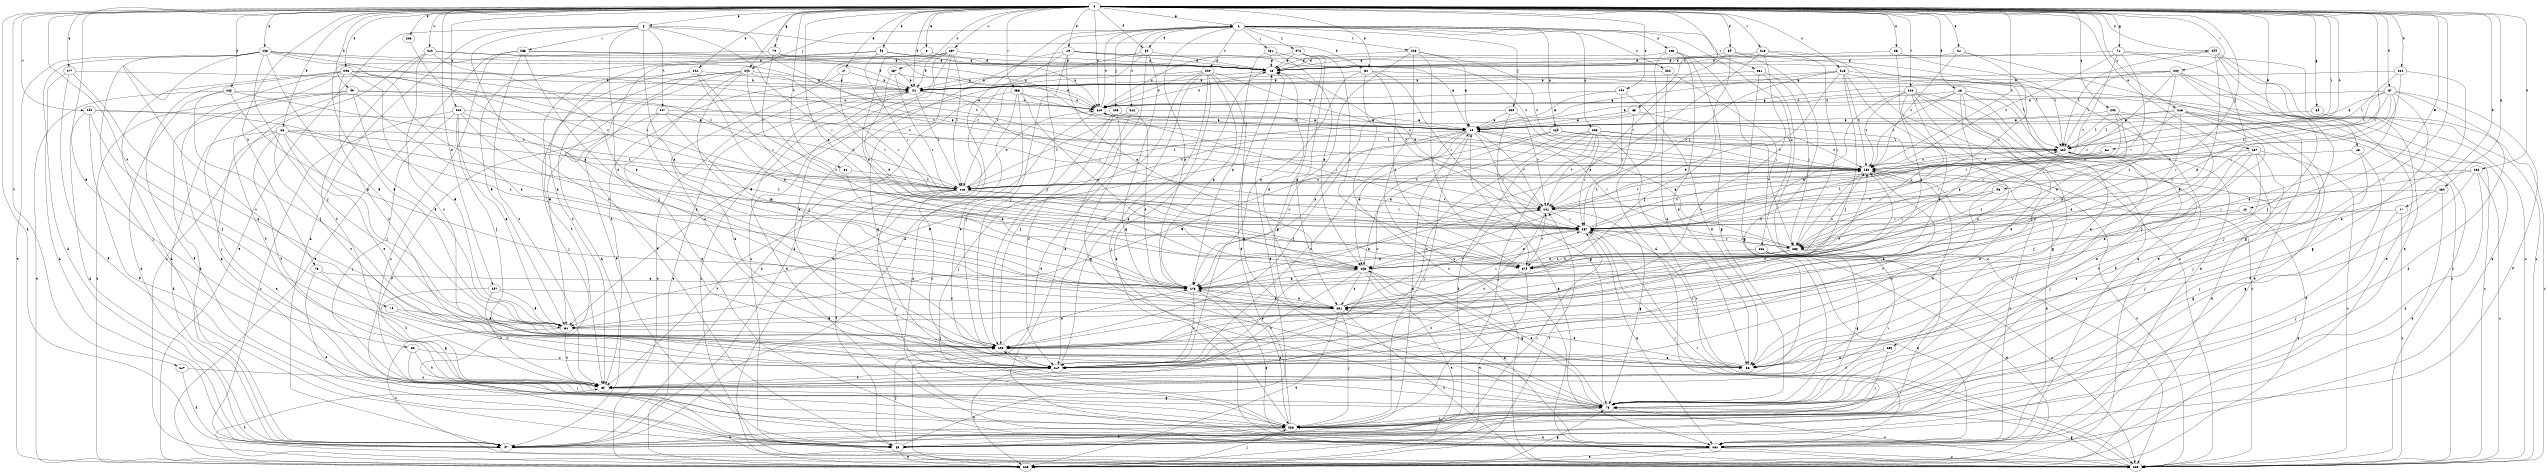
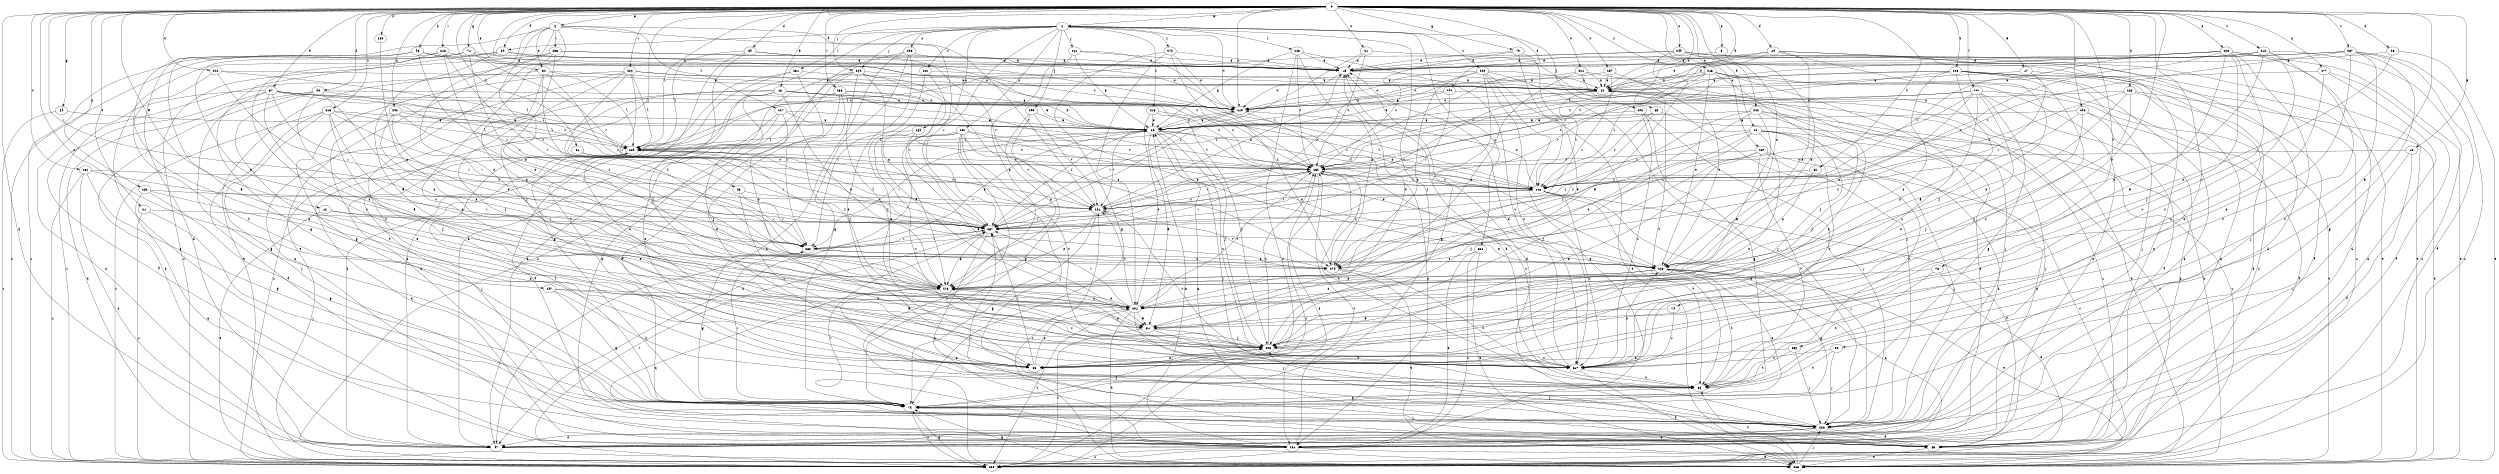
(769, 211) -> (1679, 281)
(182, 368) -> none
